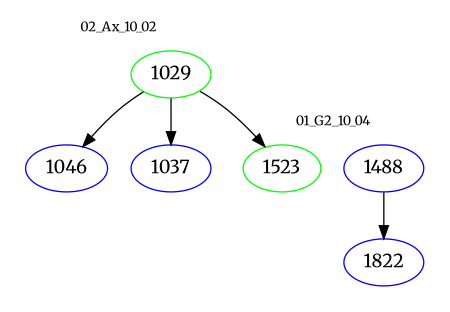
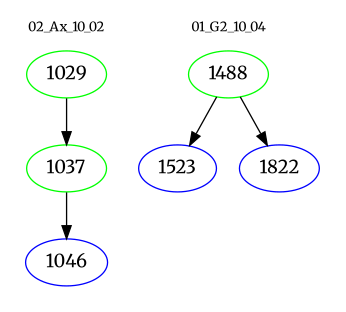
(116, 112) -> (67, 209)
(241, 122) -> (206, 115)
(171, 168) -> (67, 168)
(282, 168) -> (178, 168)
(384, 168) -> (228, 74)
